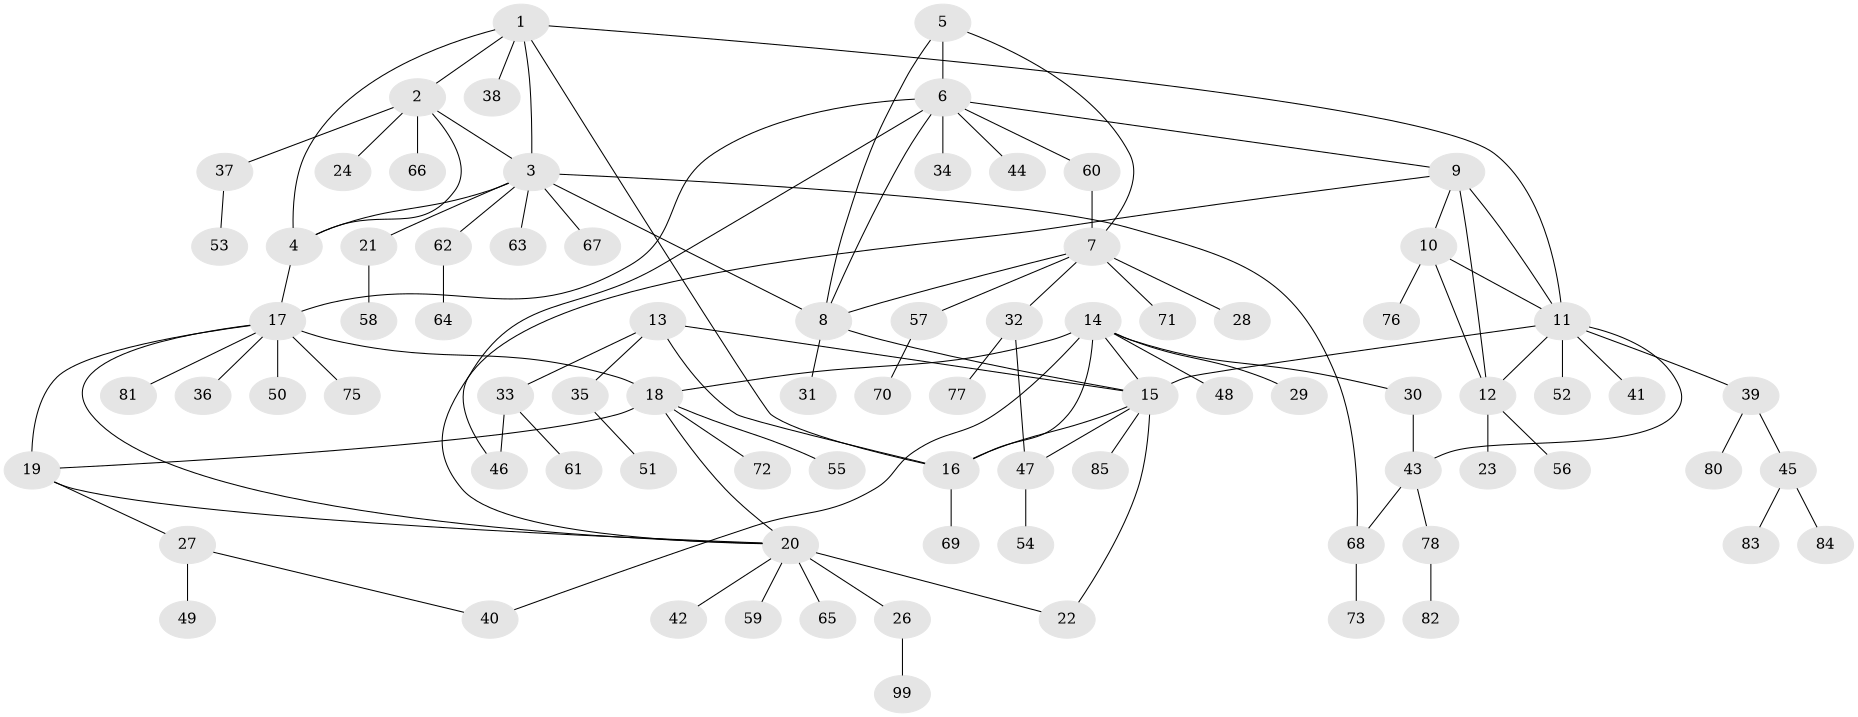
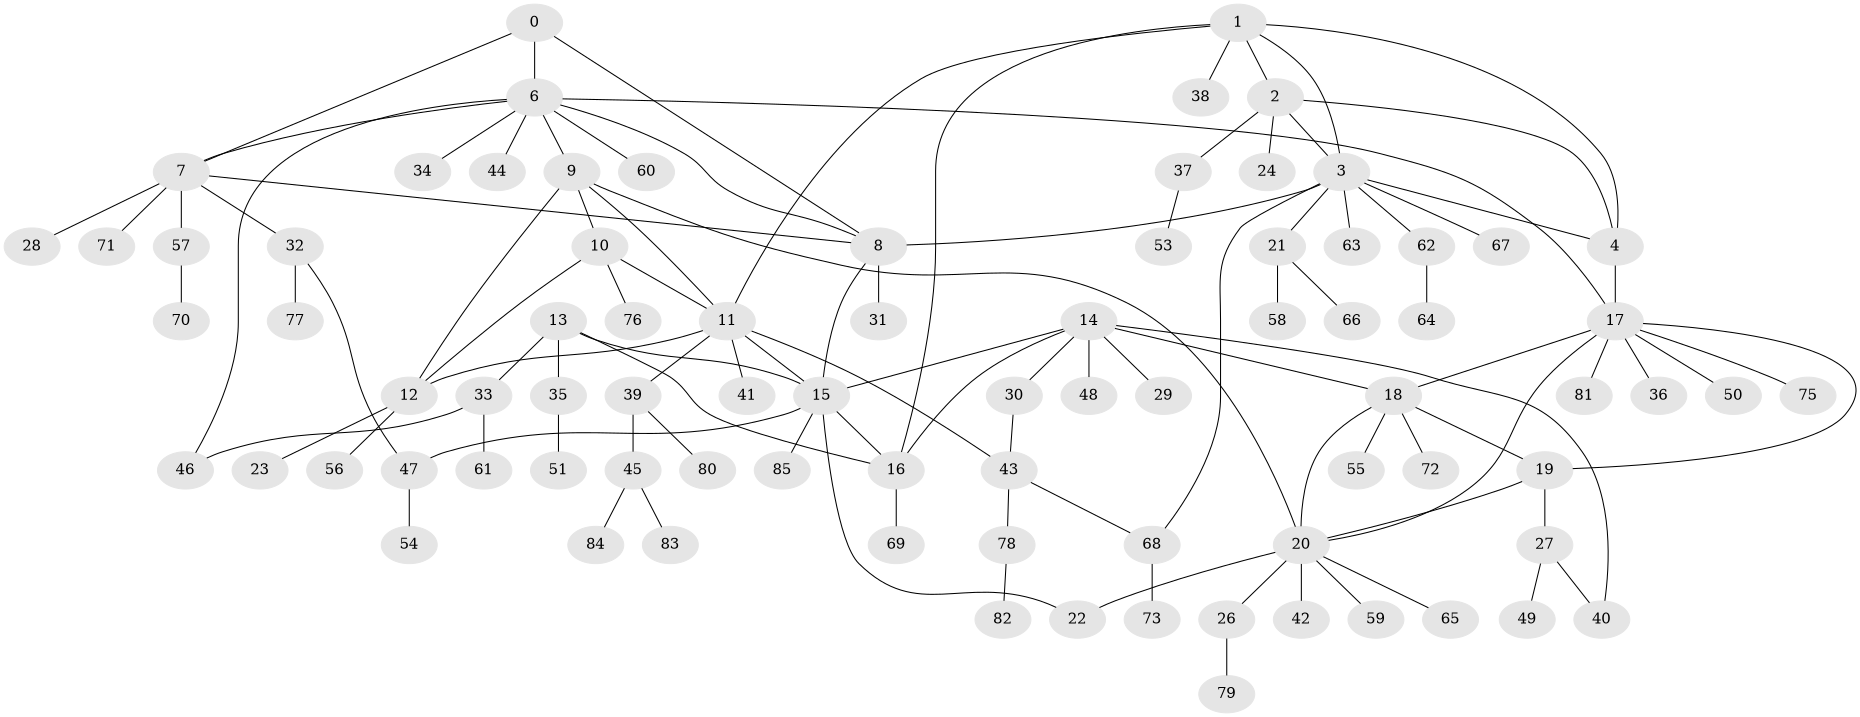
(943, 23) -> (535, 23)
(418, 135) -> (1315, 284)
(1092, 209) -> (331, 128)
(1562, 396) -> none
(902, 694) -> (1227, 694)
